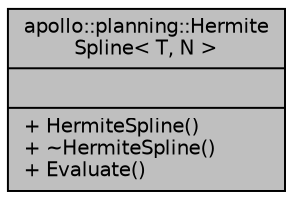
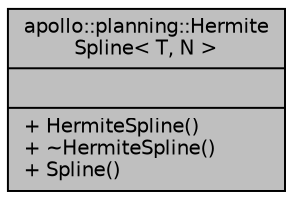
(85, 170) -> (72, 170)
